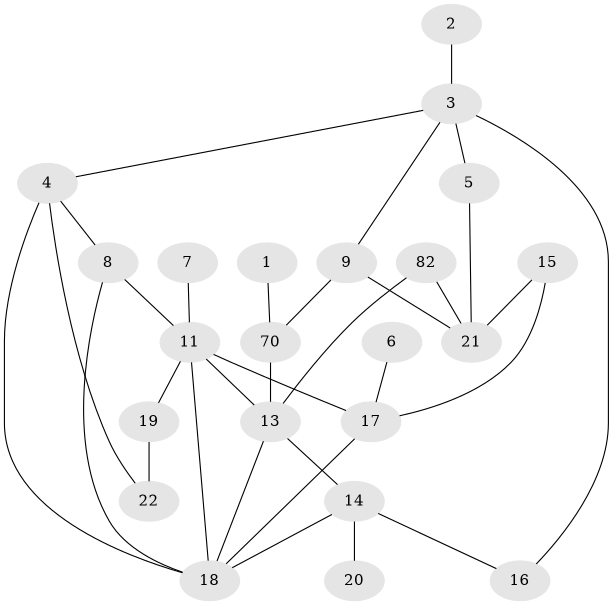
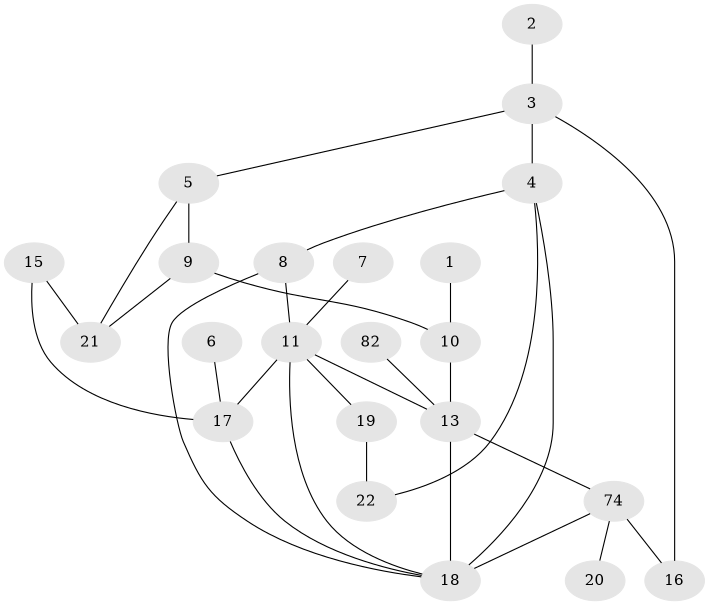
(399, 183) -> (189, 223)
(449, 303) -> none
(271, 342) -> (451, 342)
(354, 501) -> (614, 501)
